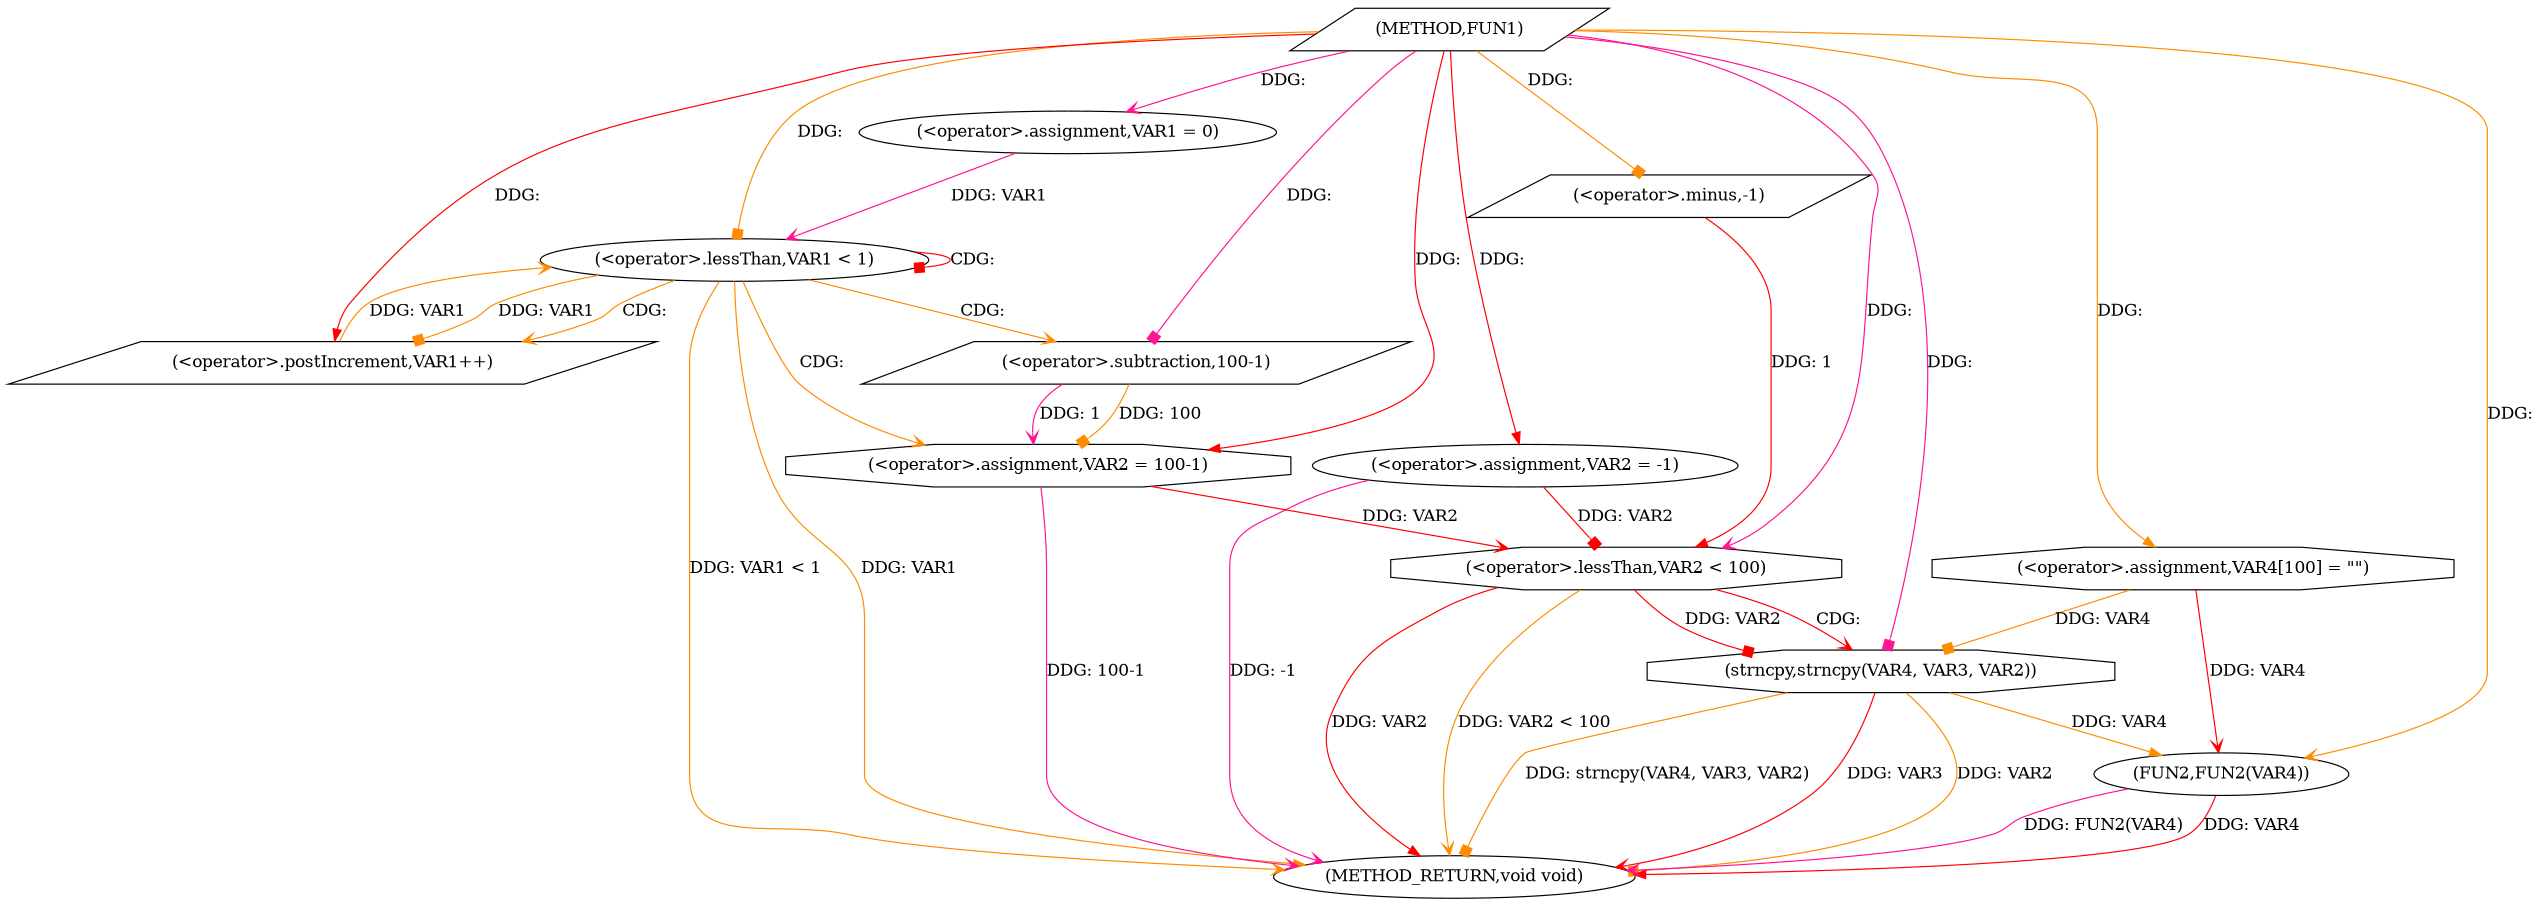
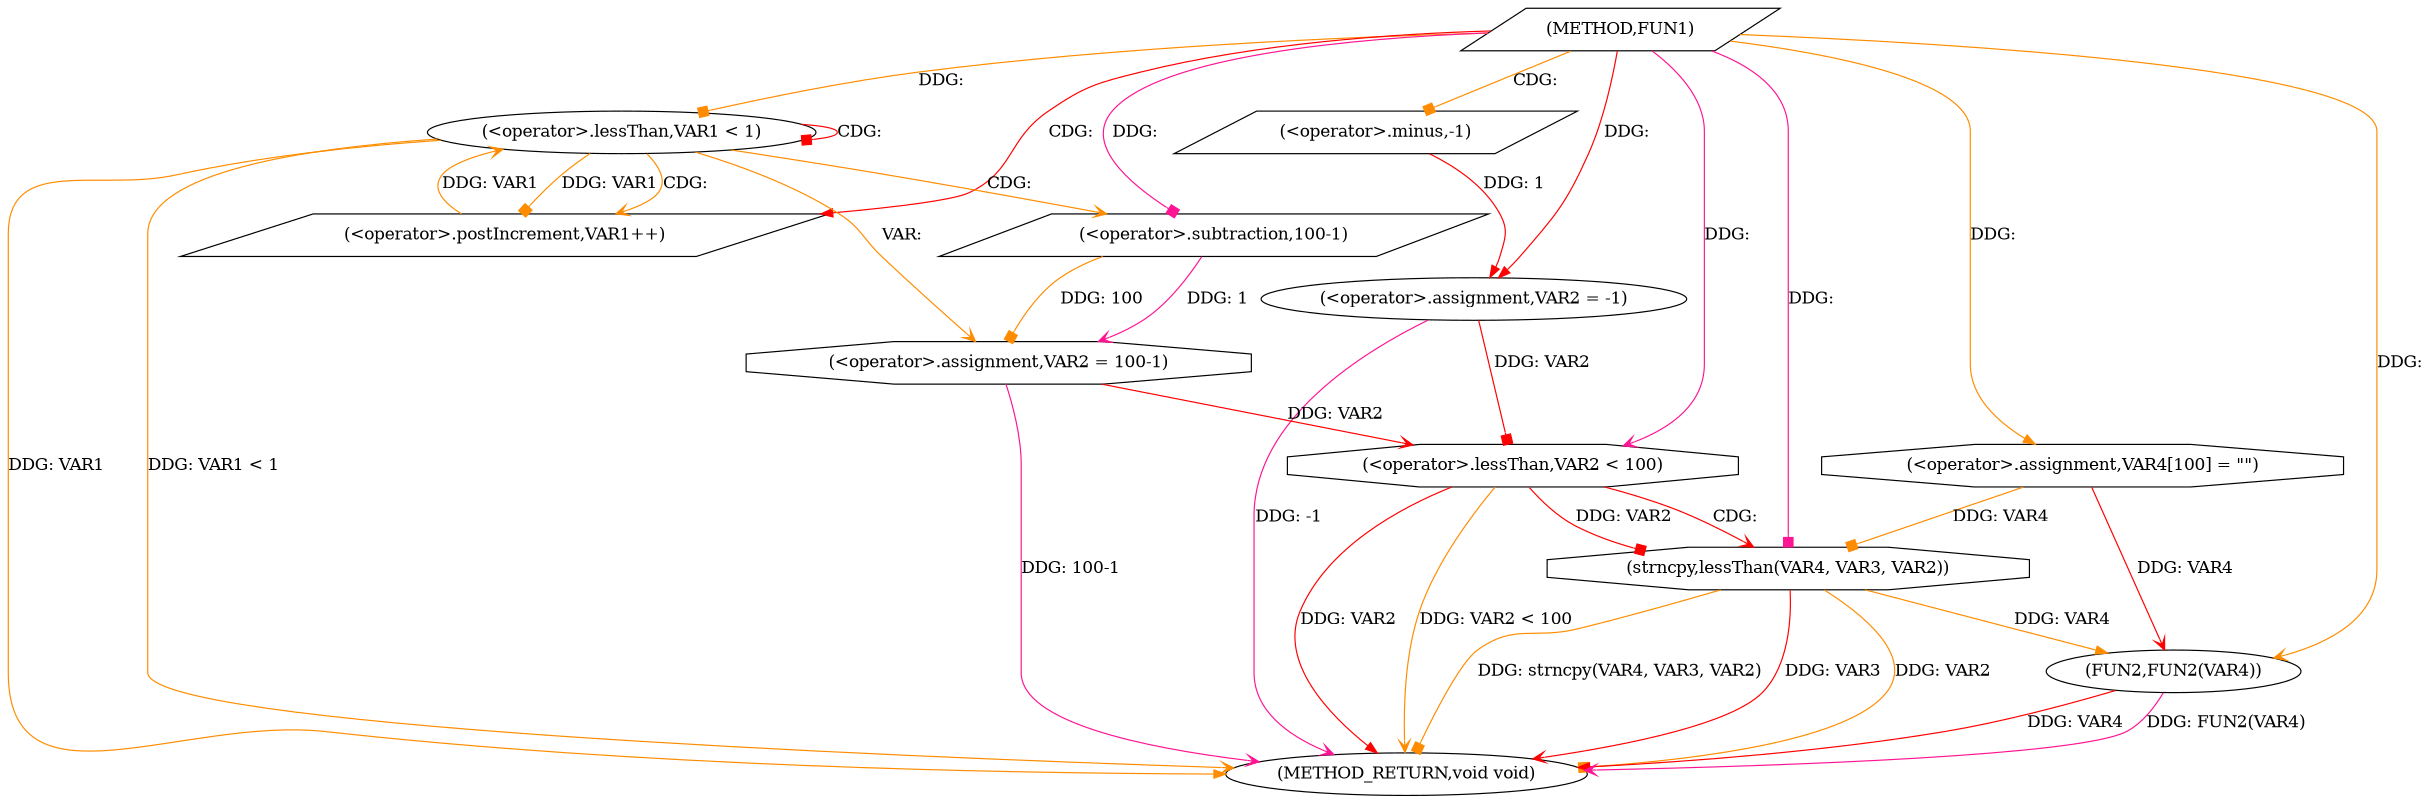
(1553, 81) -> (1538, 81)
(1068, 132) -> none
(520, 196) -> (1074, 132)
(1427, 325) -> none
(825, 363) -> (905, 235)
(1771, 382) -> (1489, 198)
(1881, 671) -> (1788, 569)
